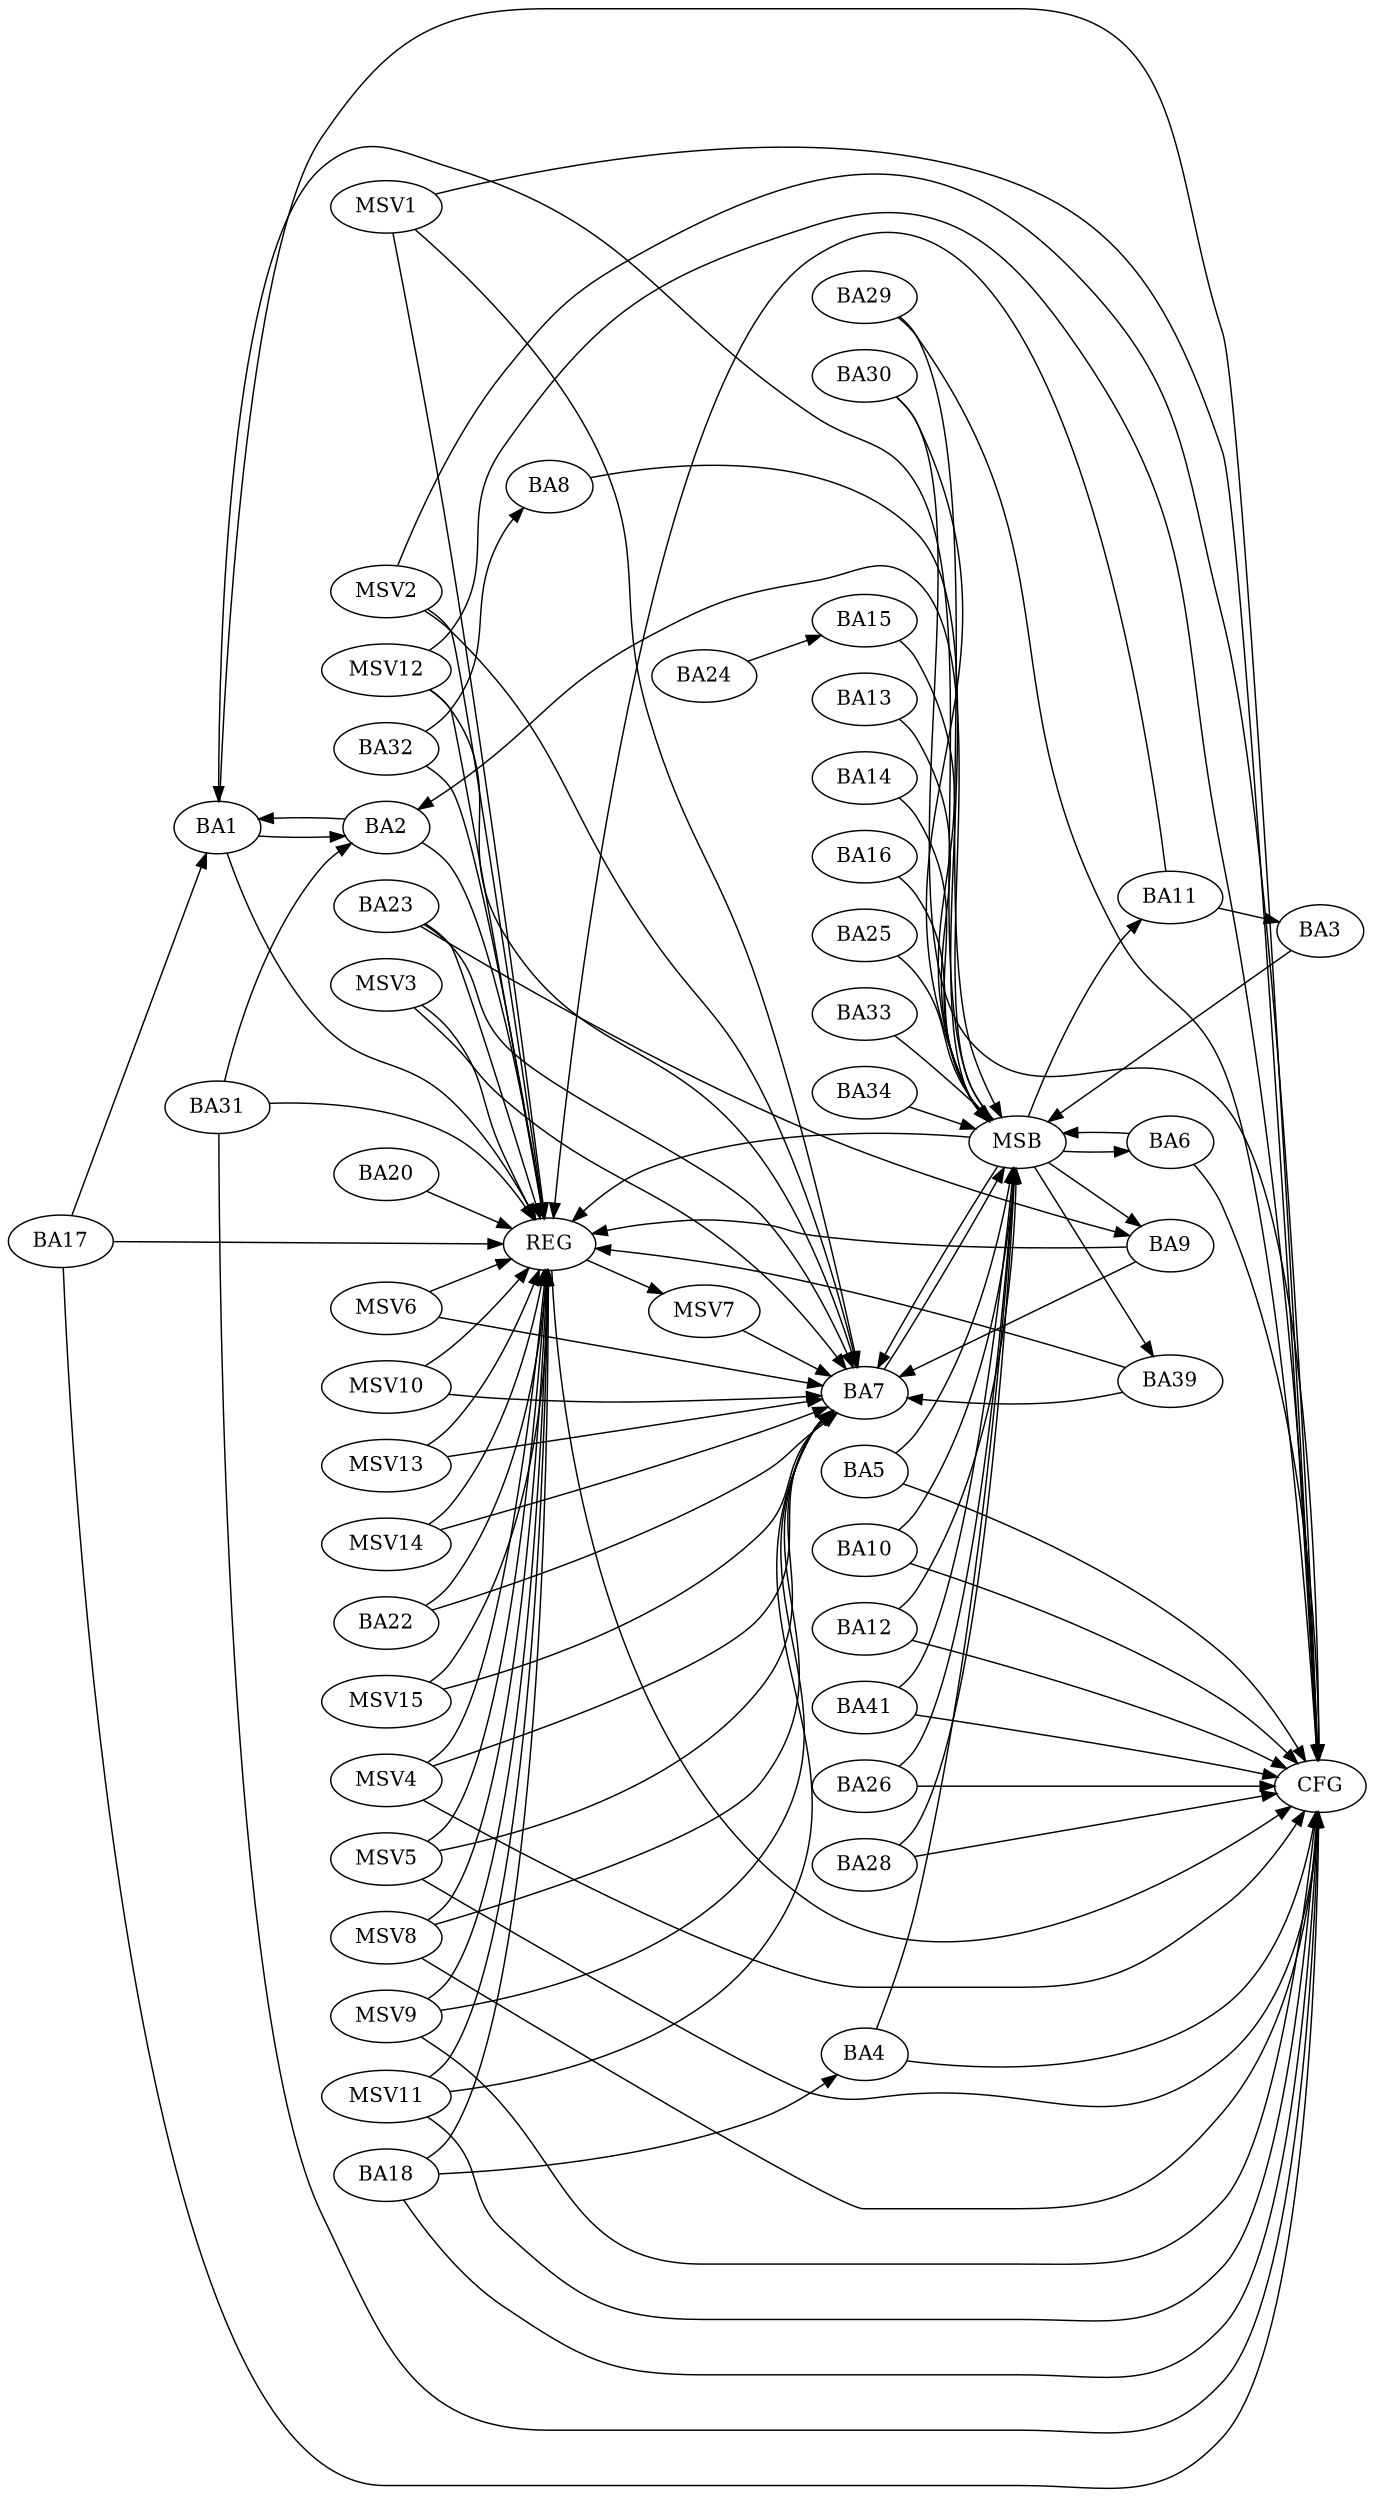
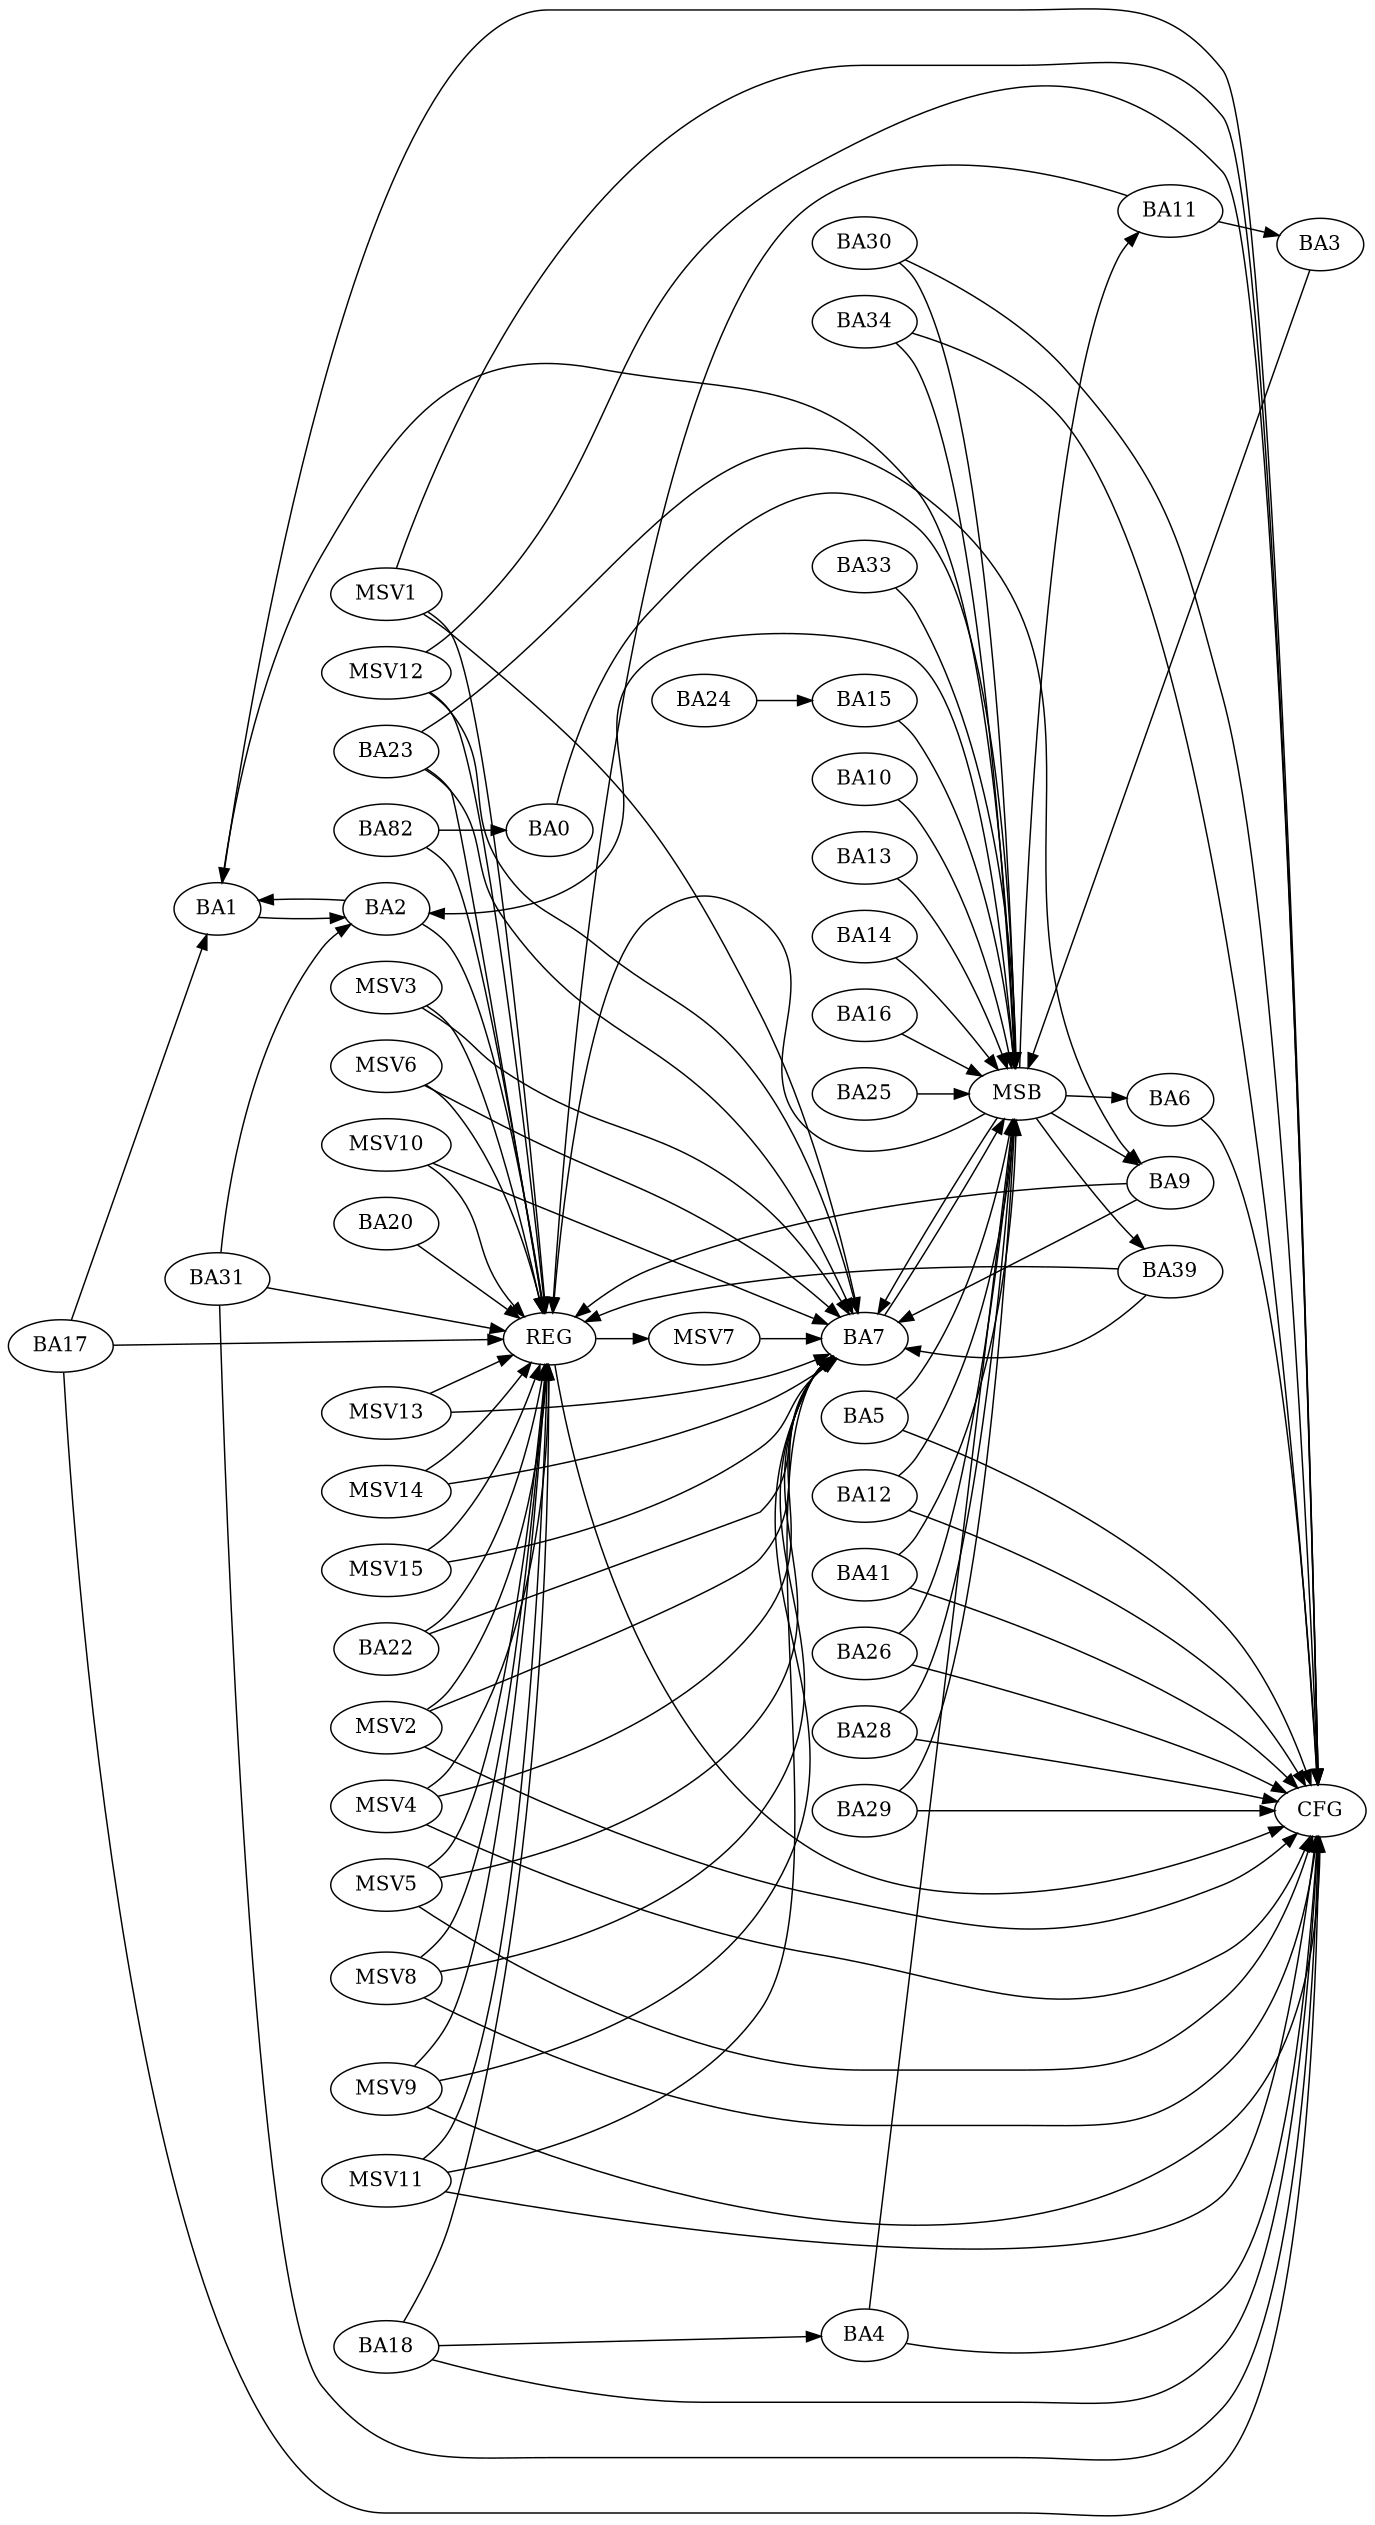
(550, 487) -> (550, 830)
(386, 749) -> (386, 830)
(356, 1051) -> none
(1104, 1132) -> none
(1109, 1640) -> (1234, 994)
